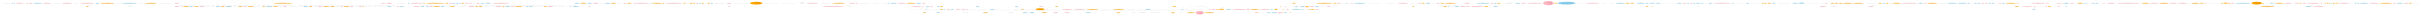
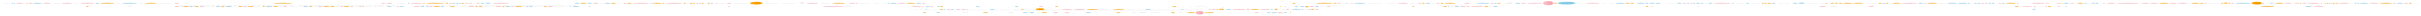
(2145, 3) -> (2145, 3)
